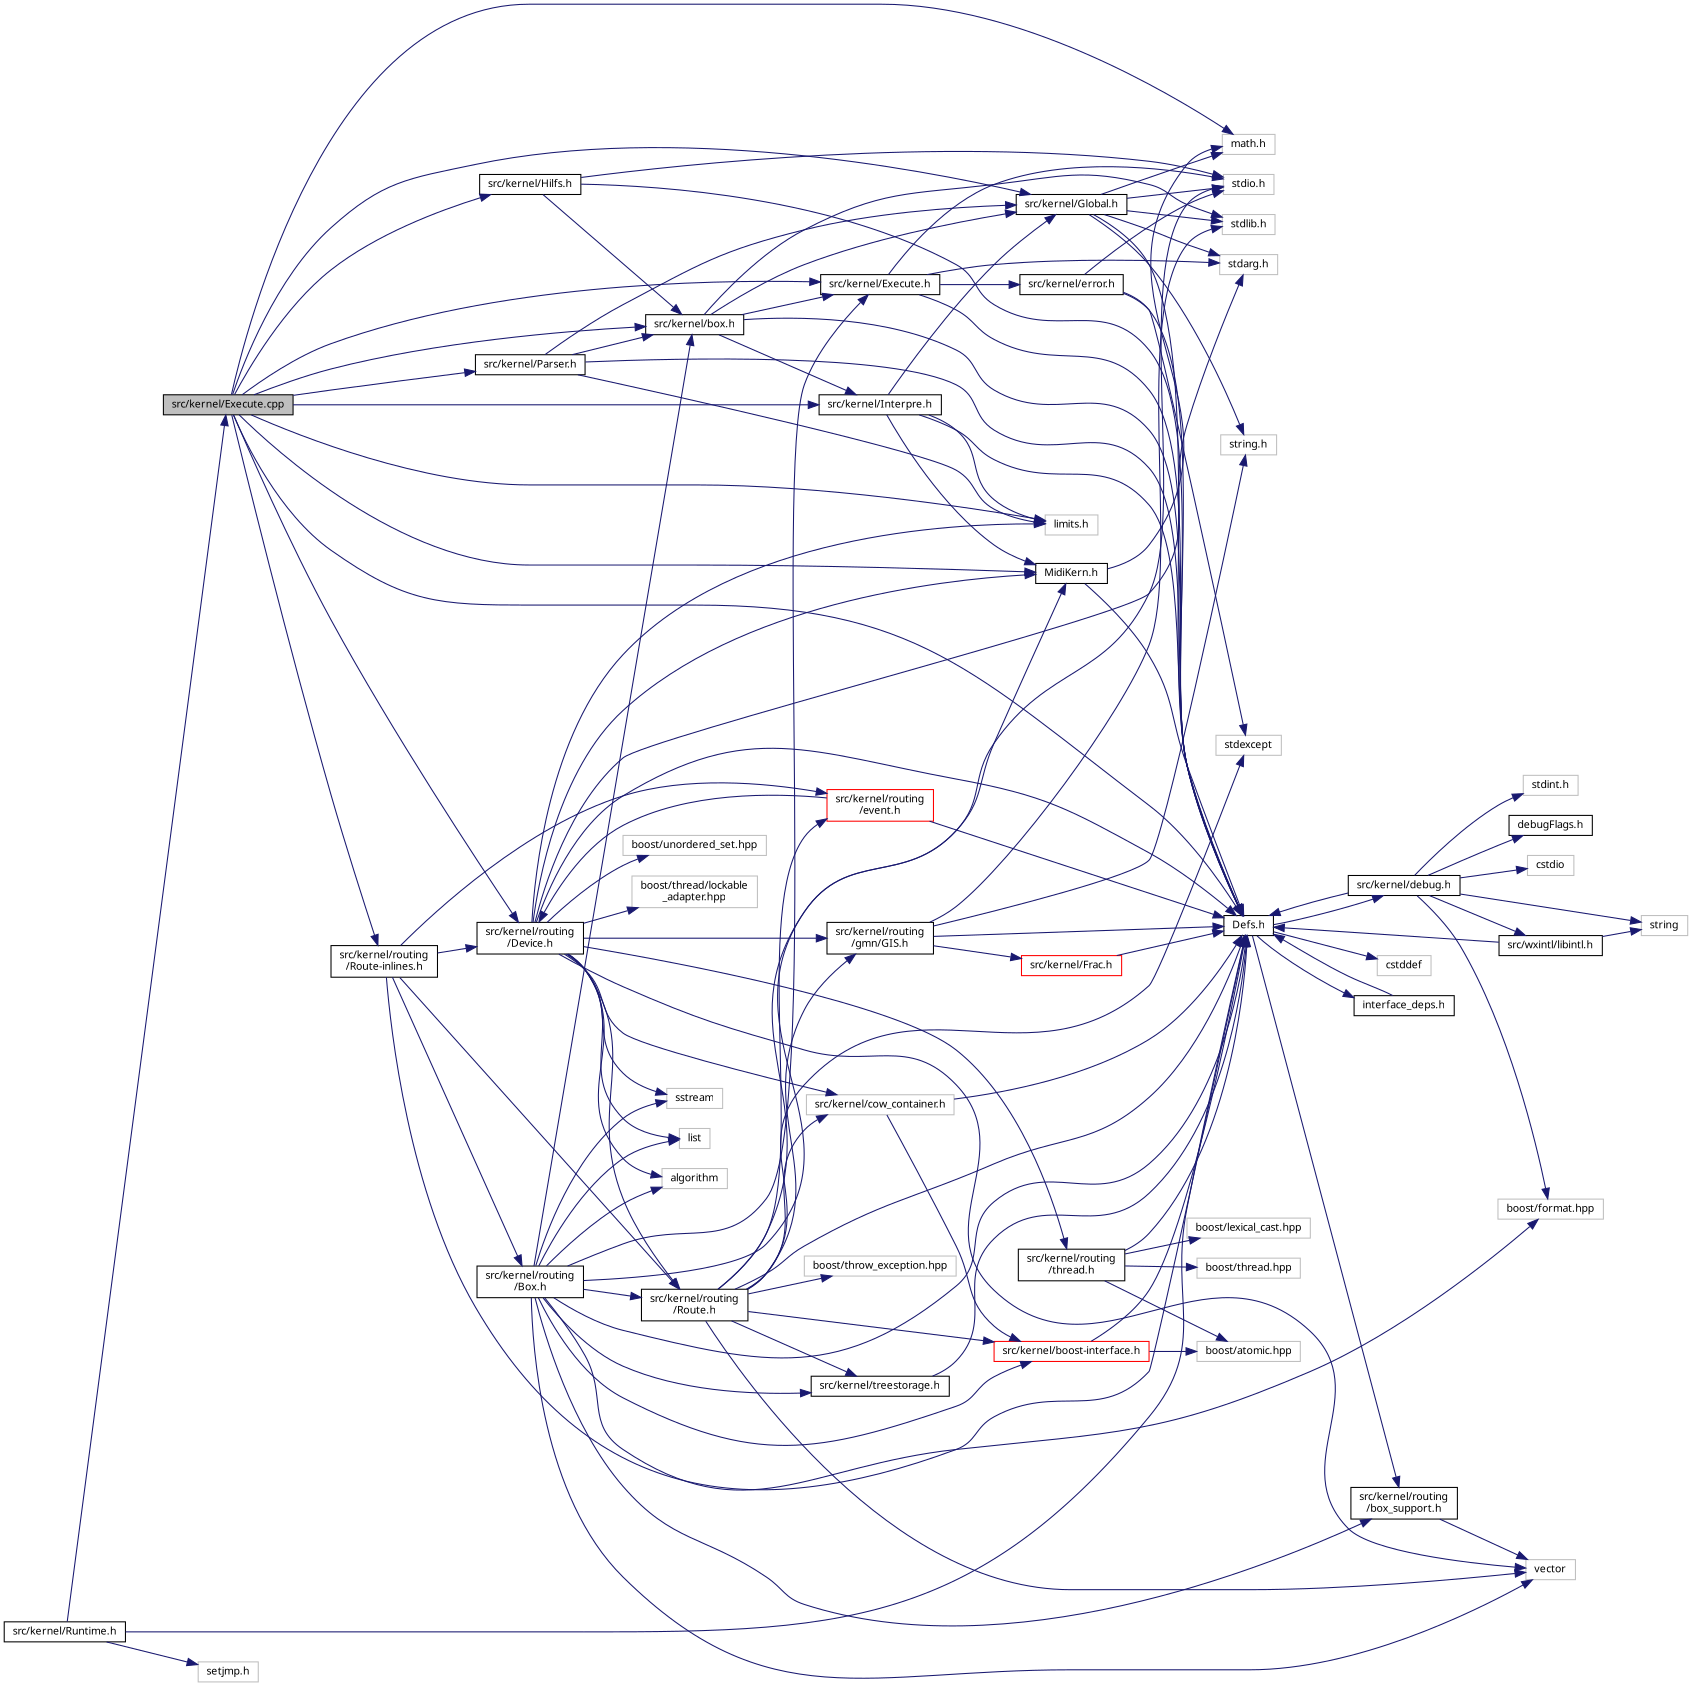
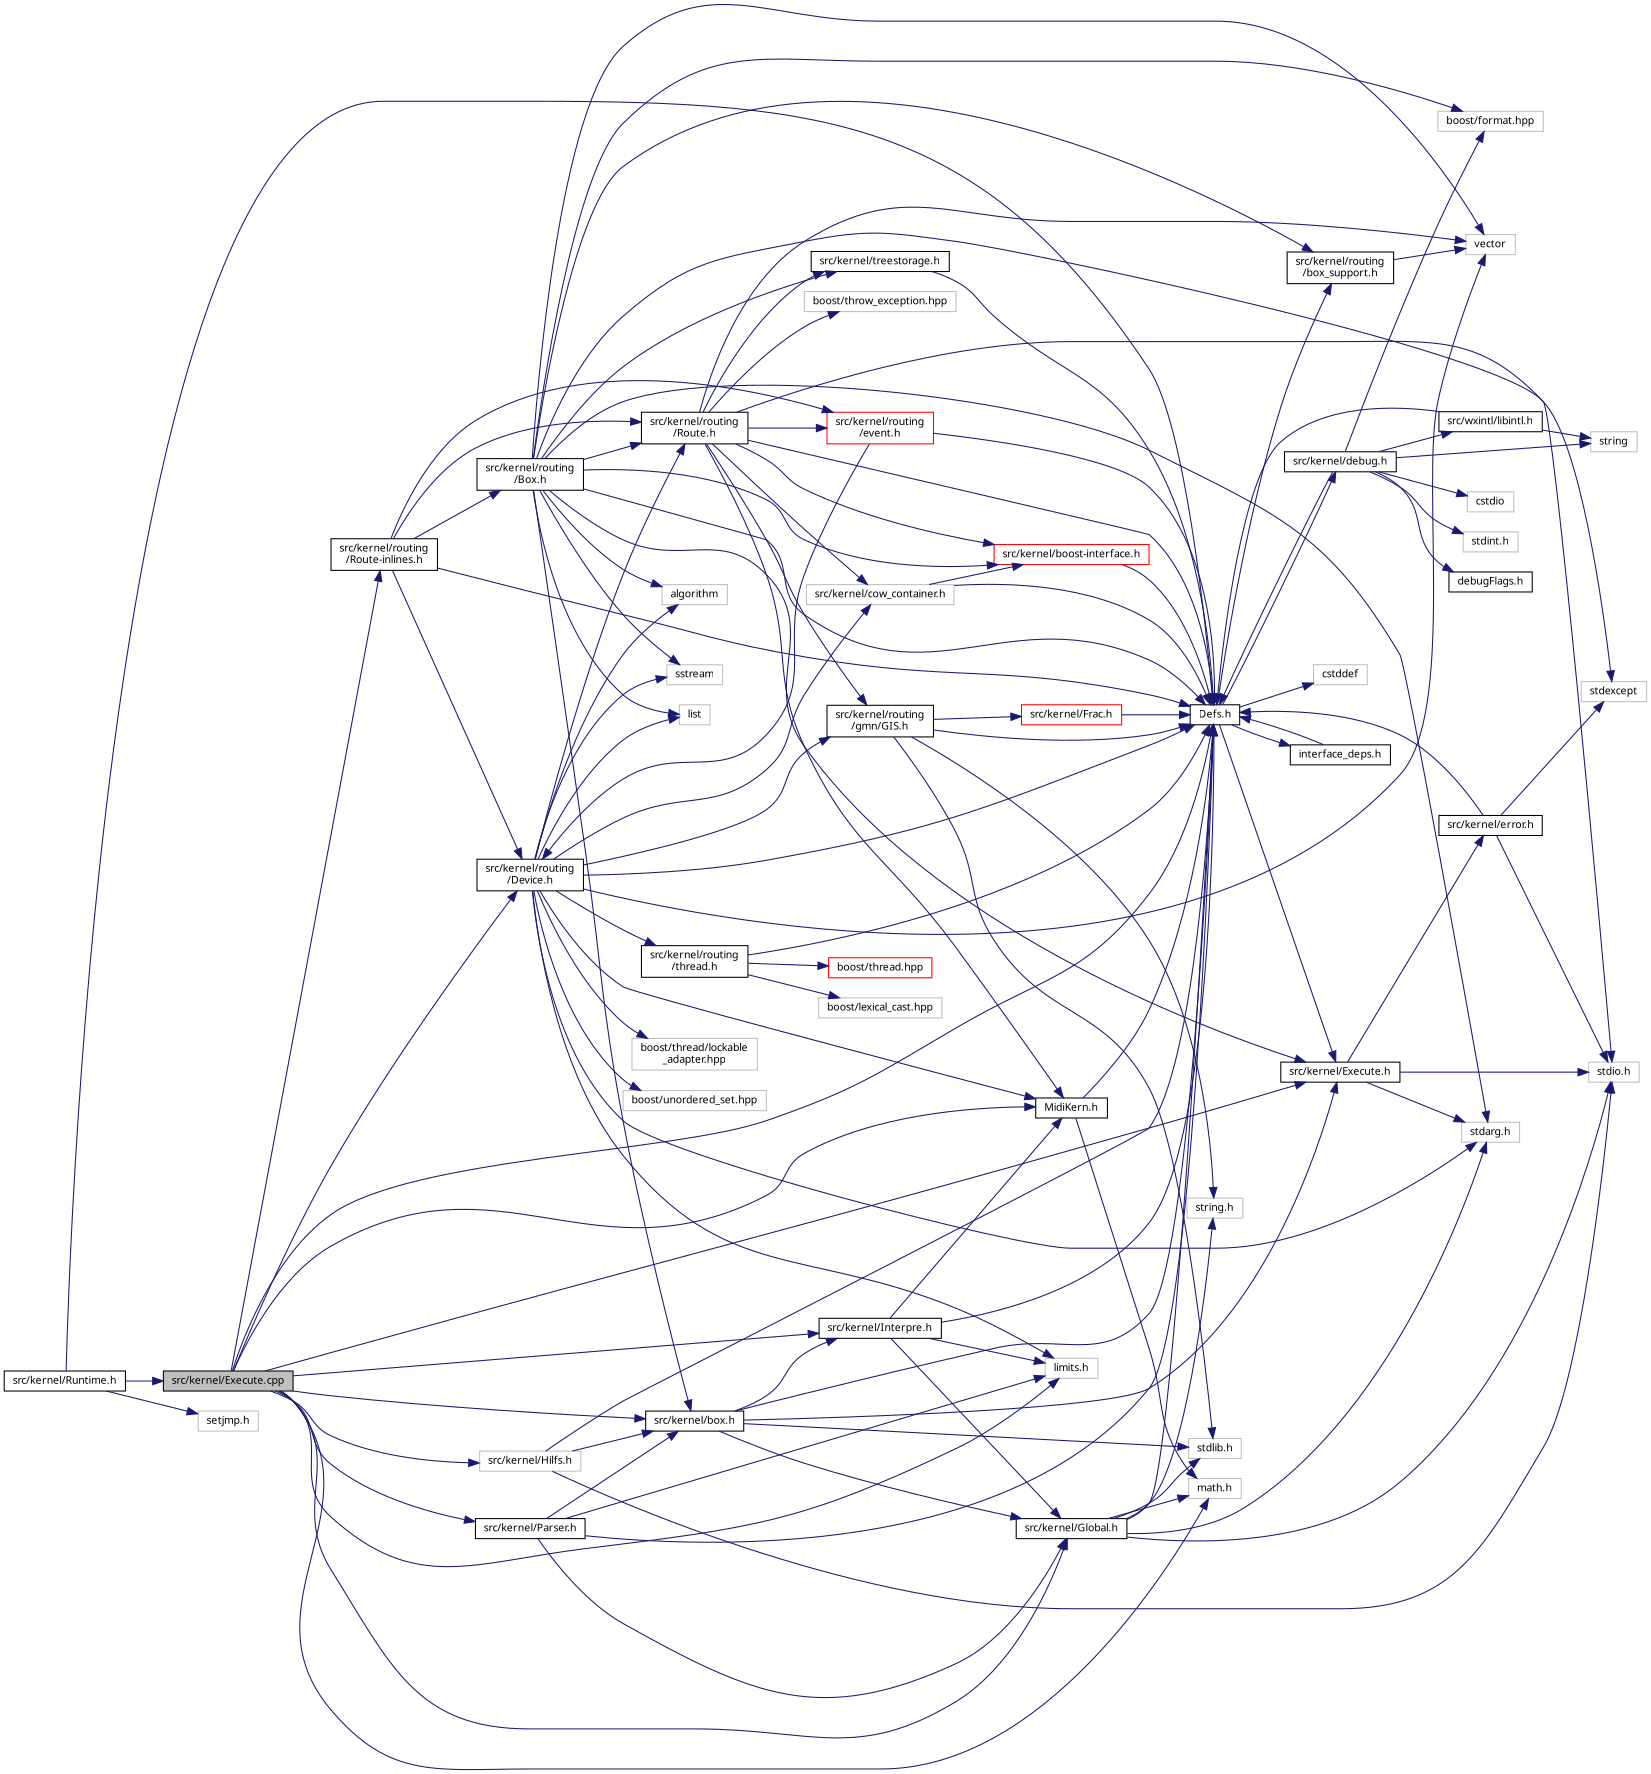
(530, 184) -> (530, 1461)
(1170, 444) -> (1276, 888)
none -> (1222, 487)
(1249, 1268) -> (880, 968)
(1249, 1351) -> none
